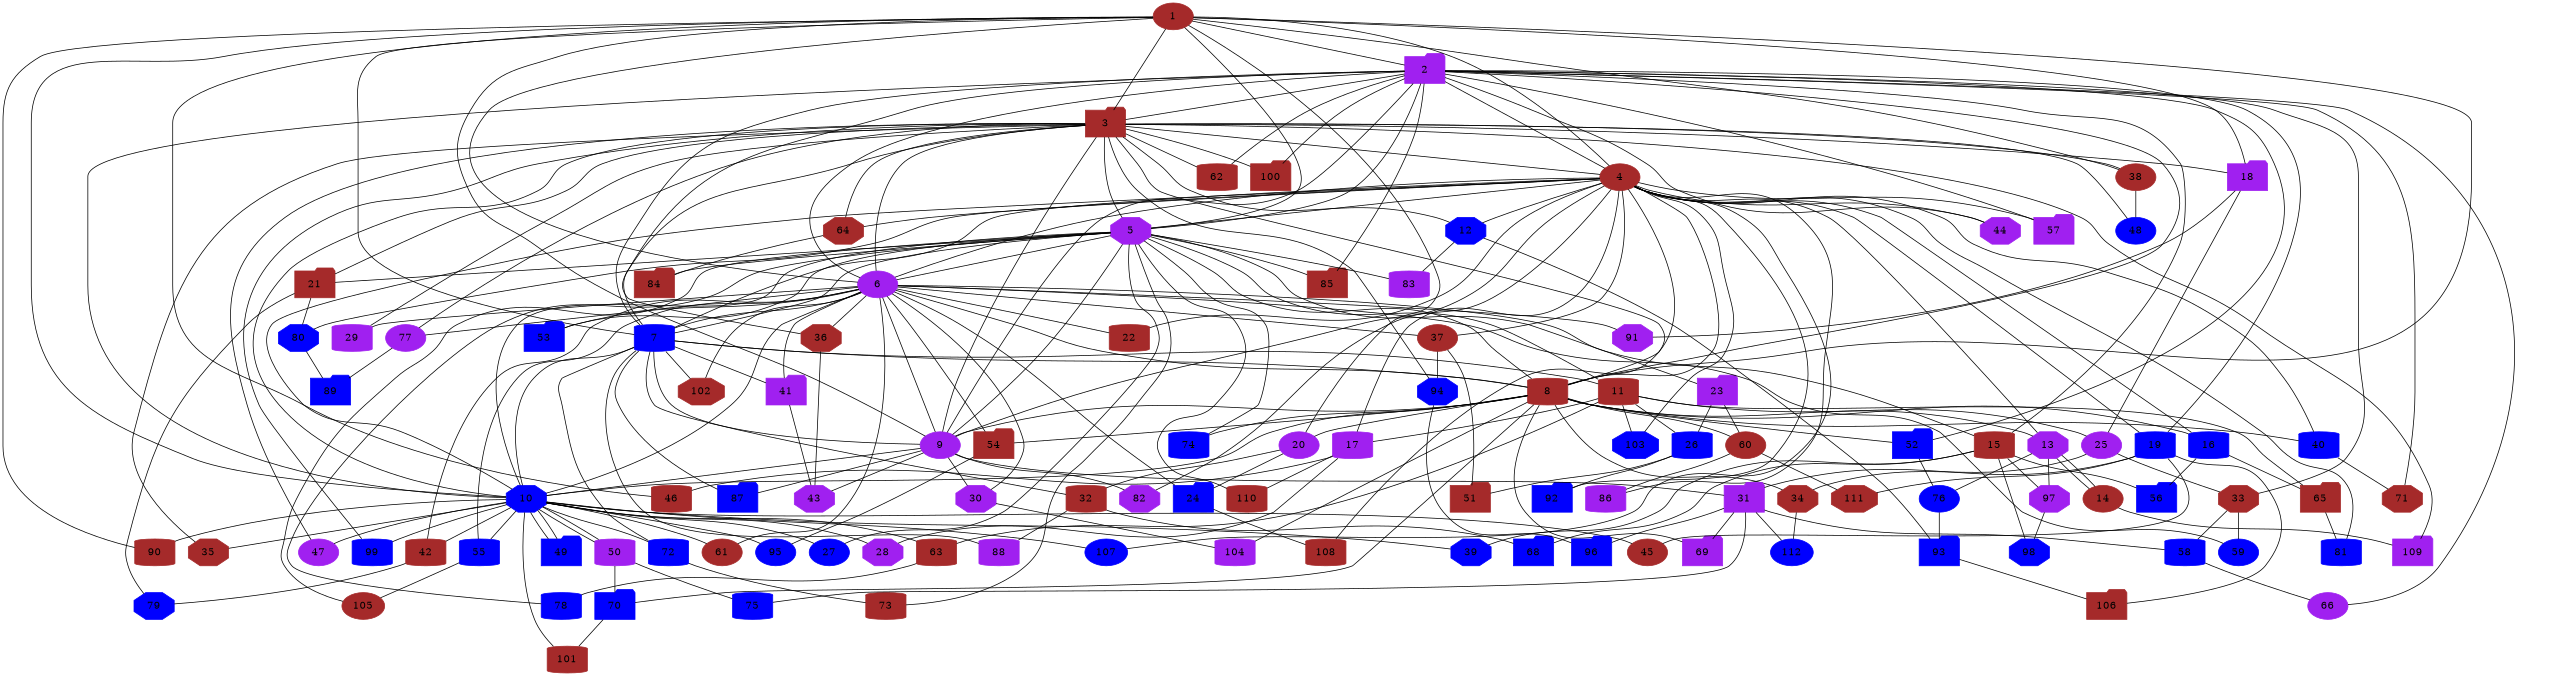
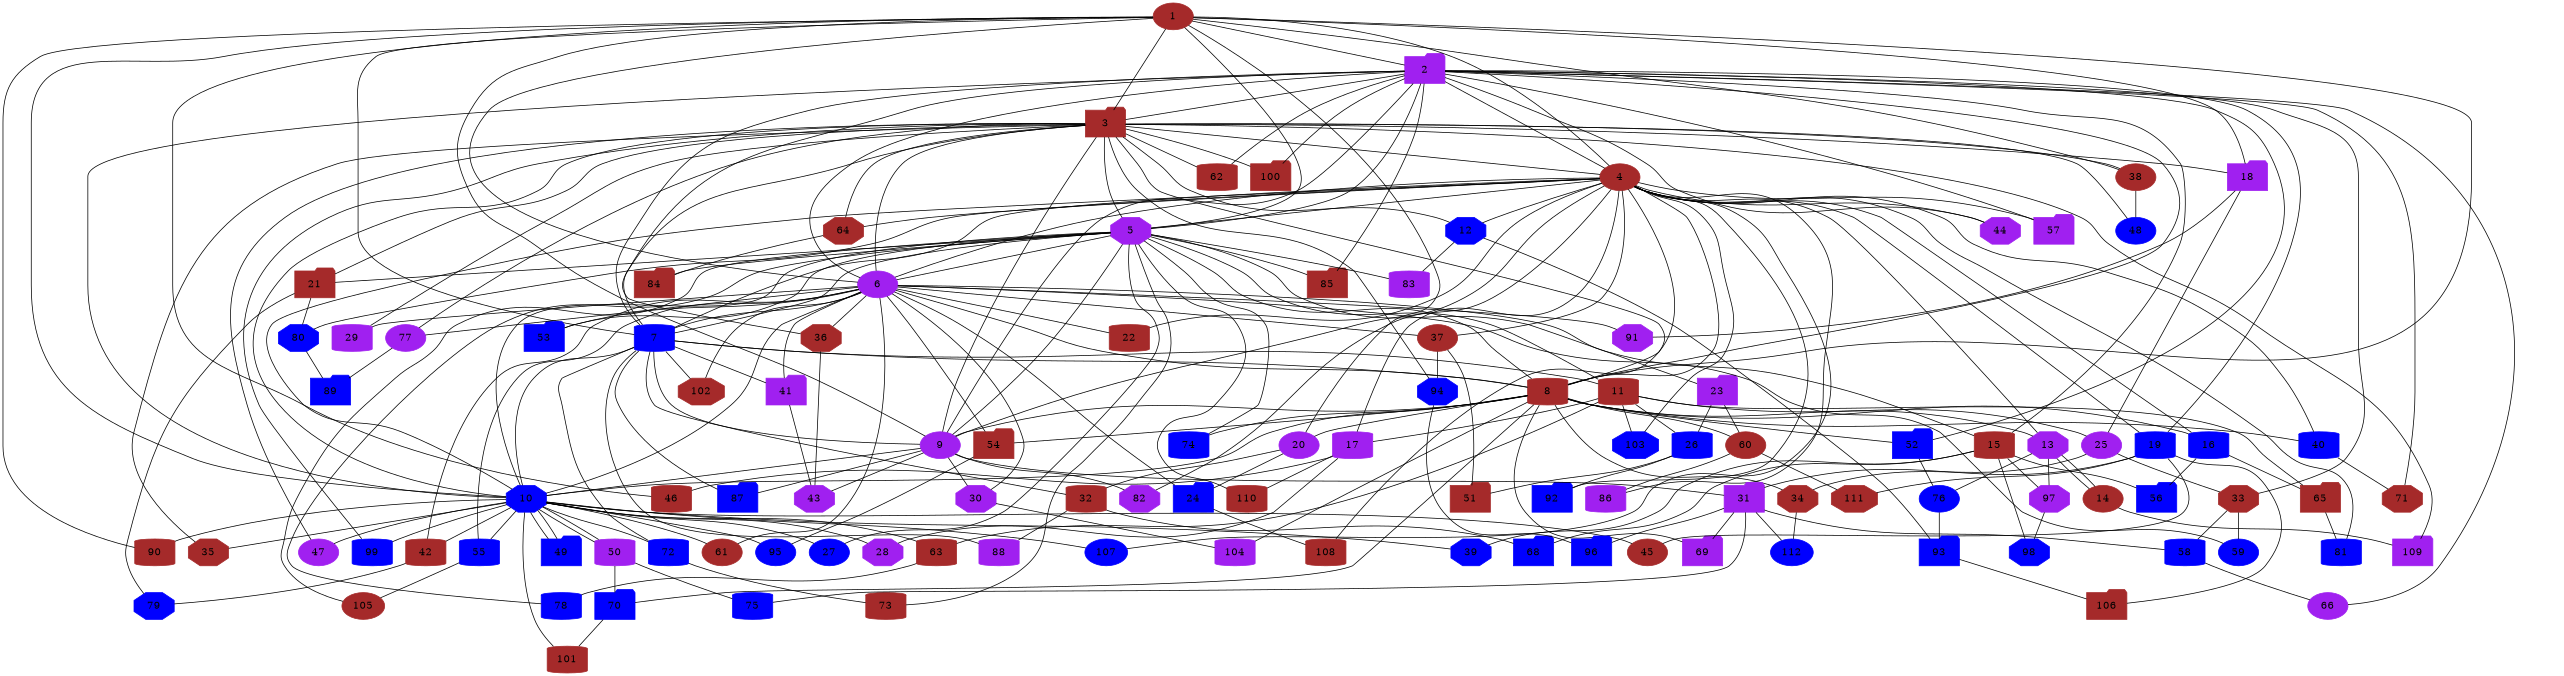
(909, 365) -> none
